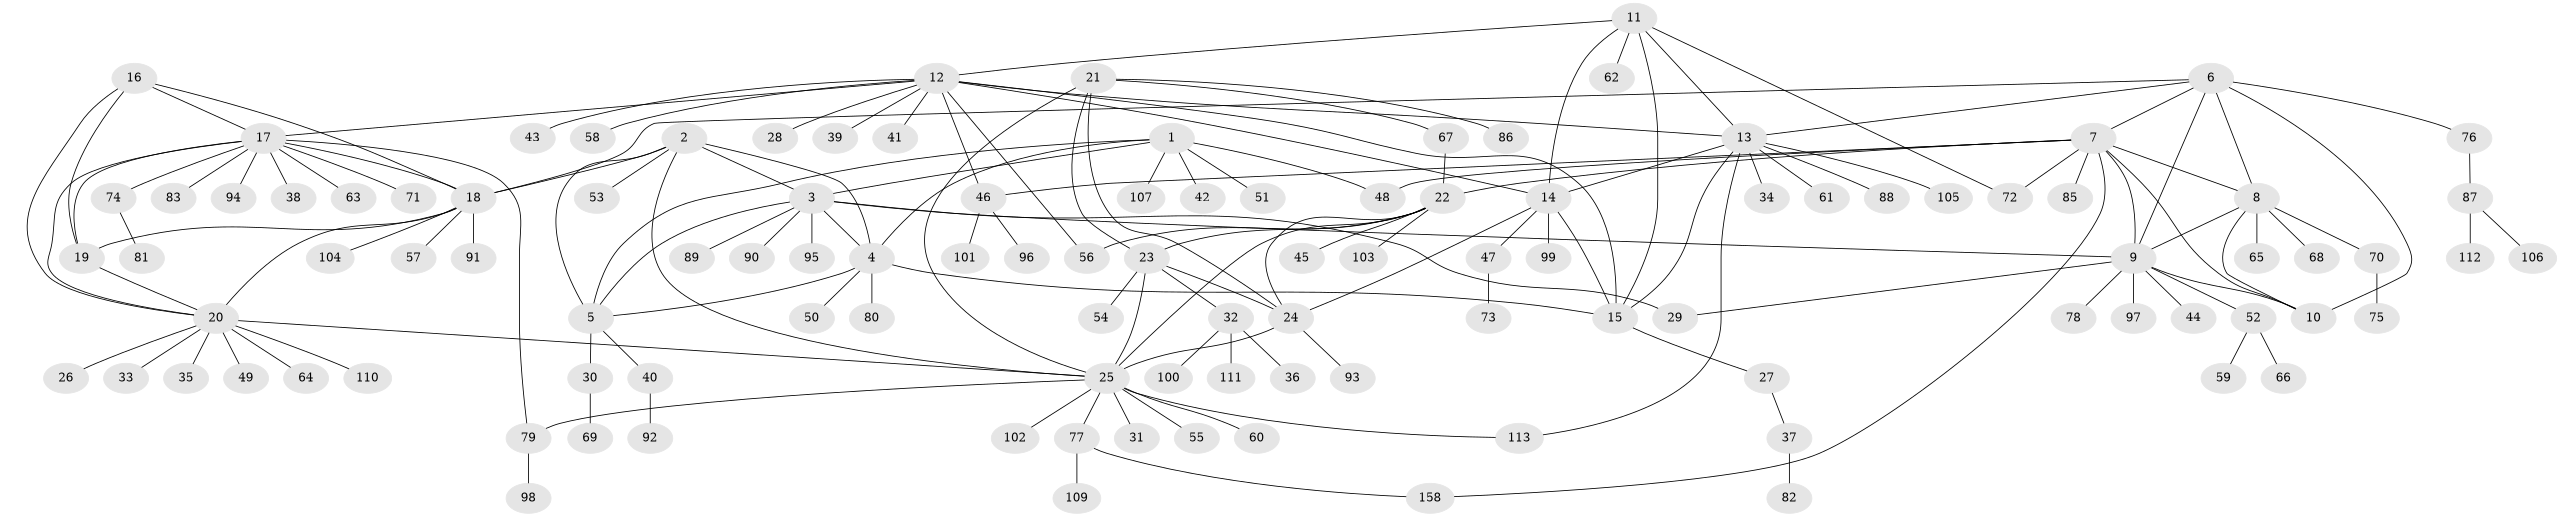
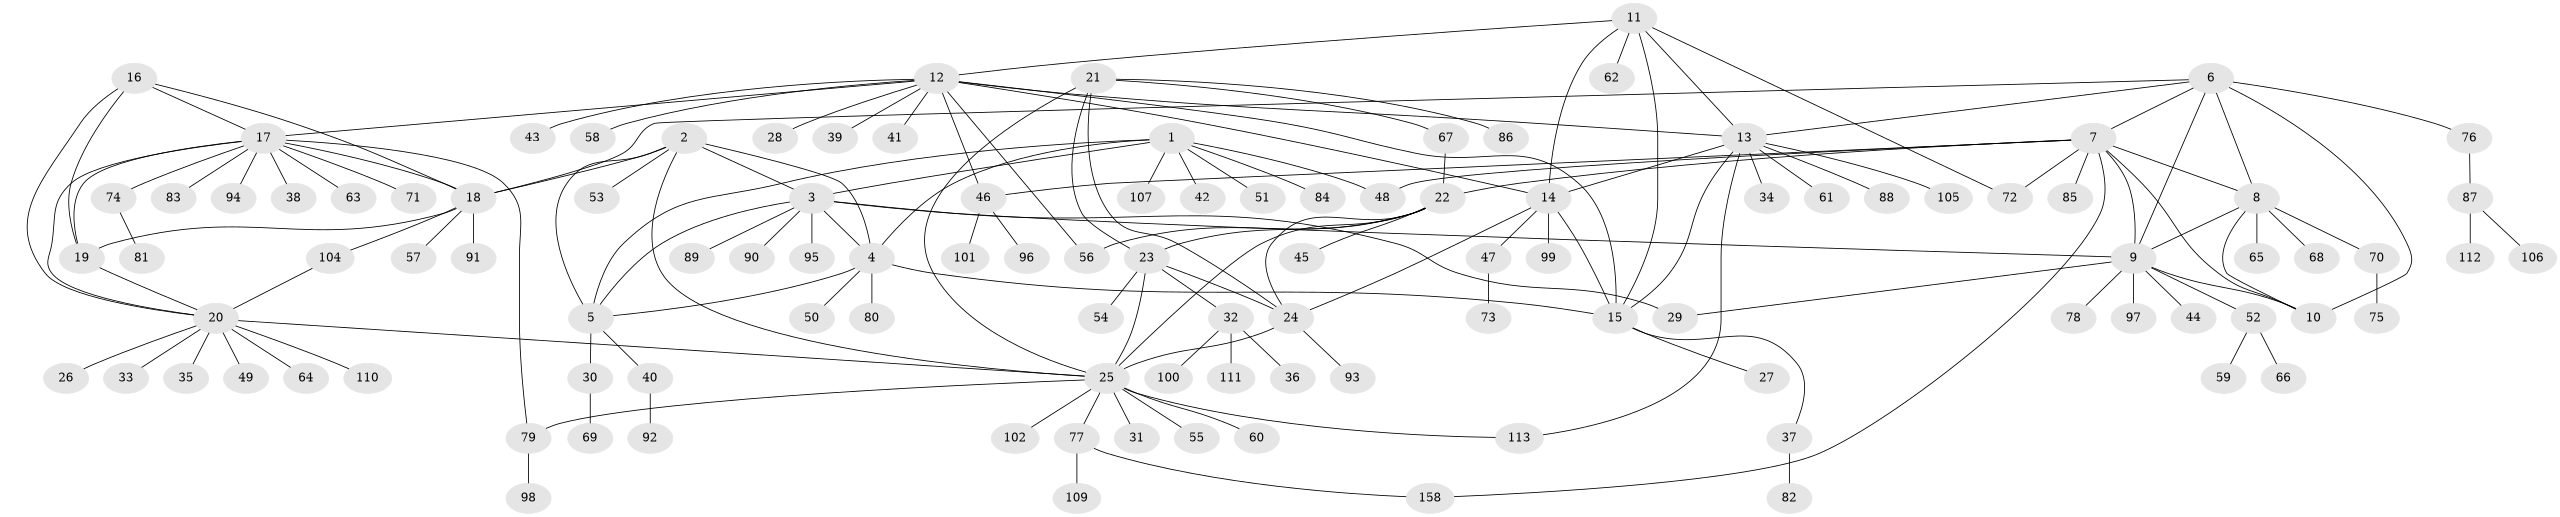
none -> (1323, 198)
(318, 235) -> (273, 288)
(1364, 258) -> none
(1778, 408) -> (1750, 337)
